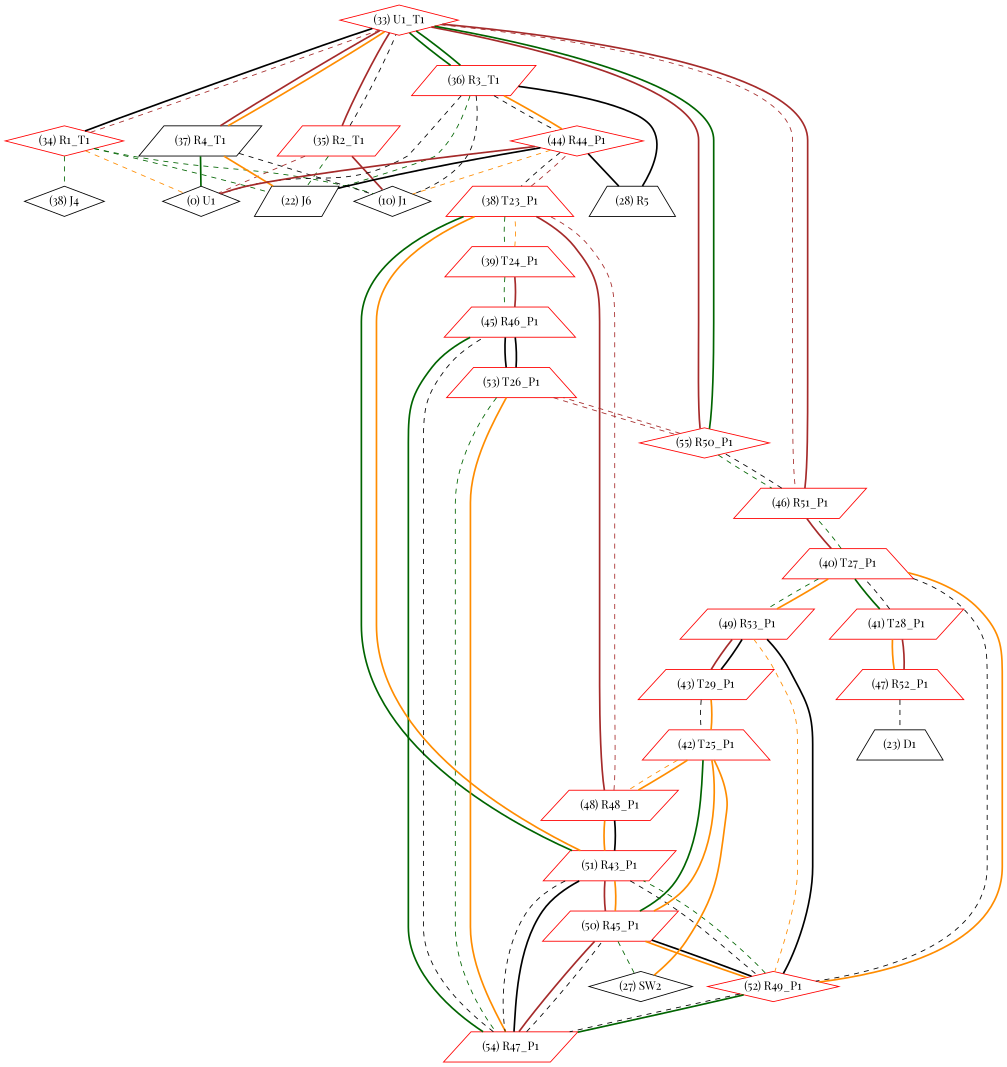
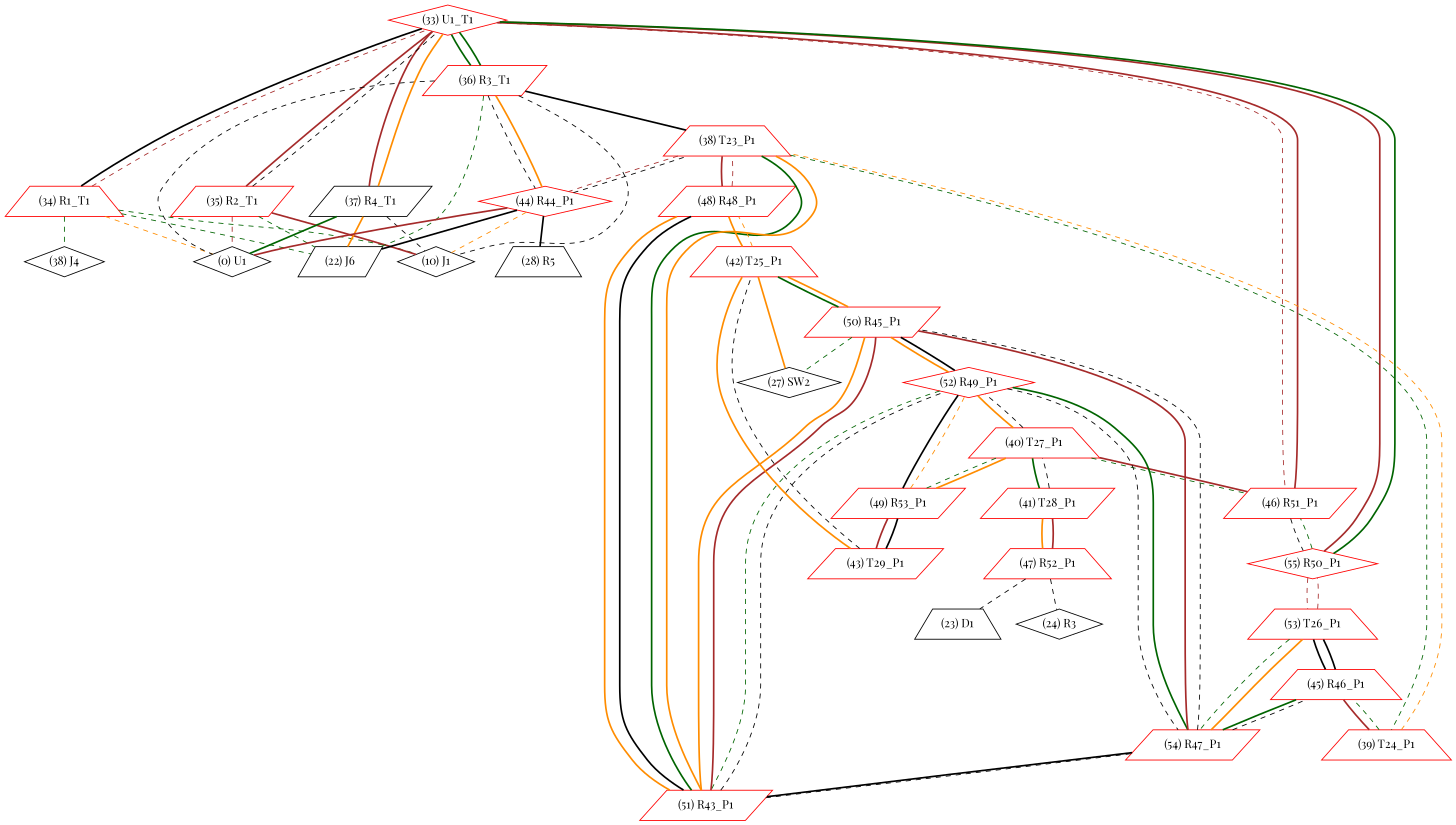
(618, 107) -> (606, 111)
(64, 141) -> (64, 201)
none -> (1059, 624)
